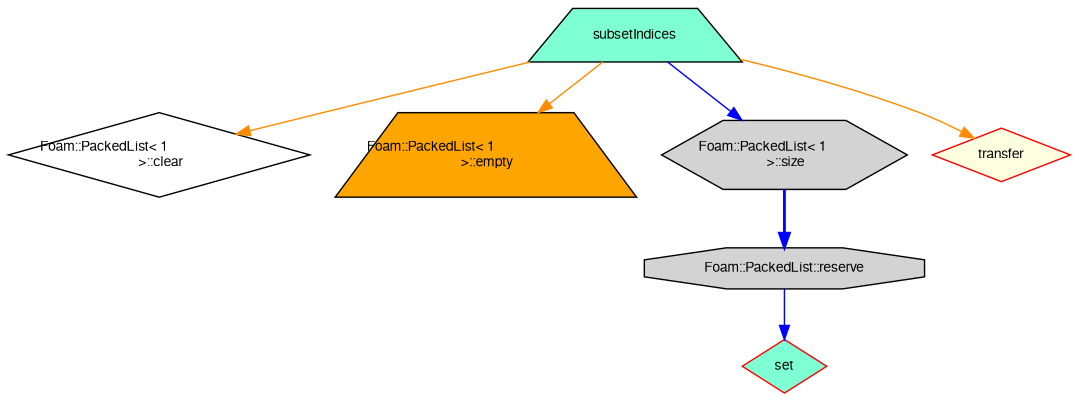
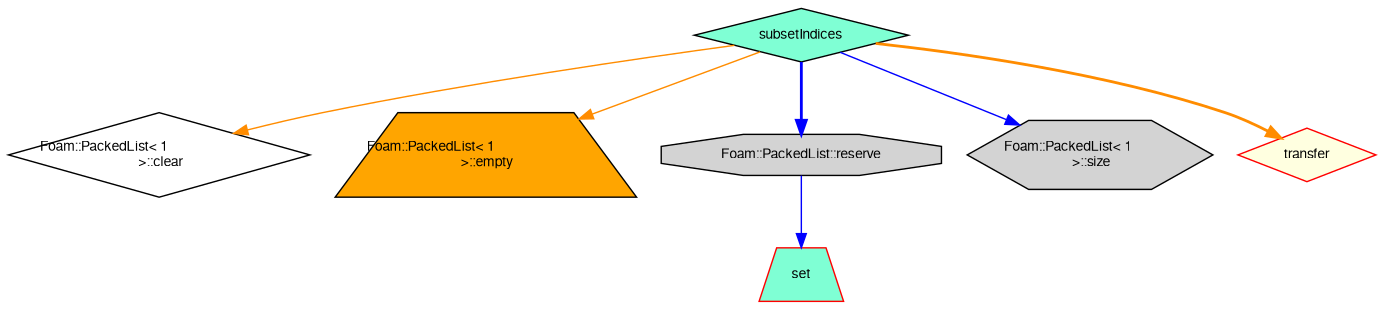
(635, 35) -> (801, 35)
(853, 90) -> (1075, 74)
(784, 211) -> (801, 91)
(784, 366) -> (801, 275)
